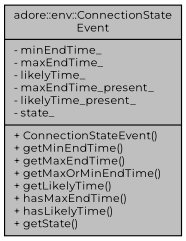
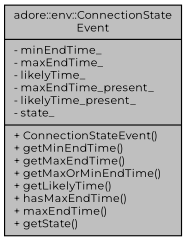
(64, 211) -> (61, 211)
